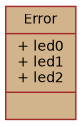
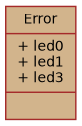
(41, 78) -> (41, 78)
